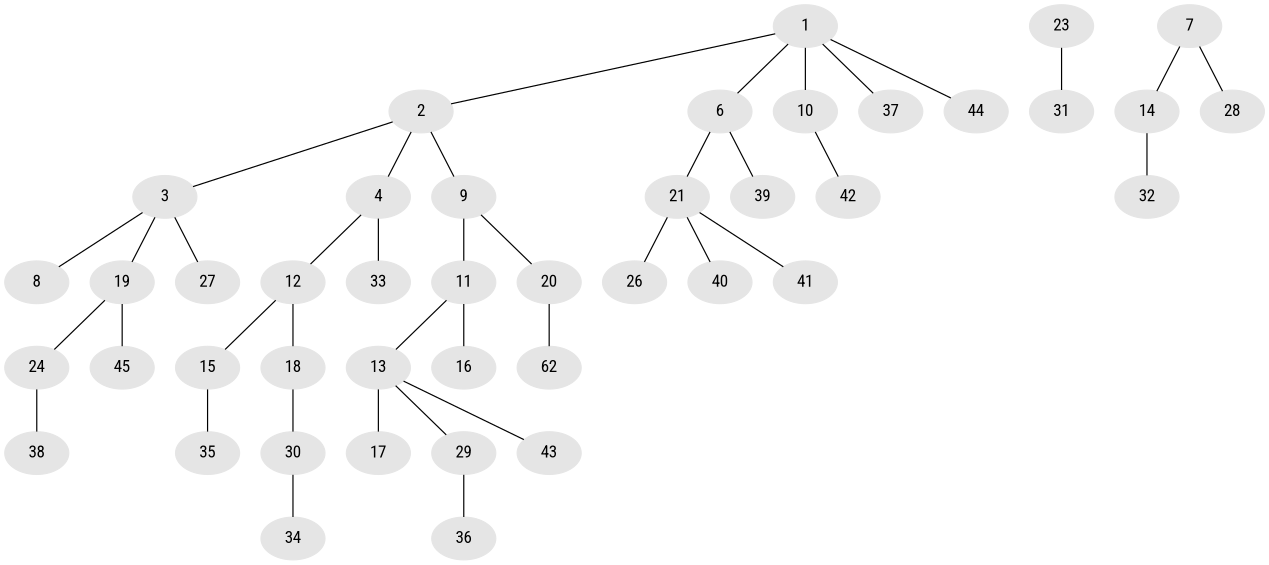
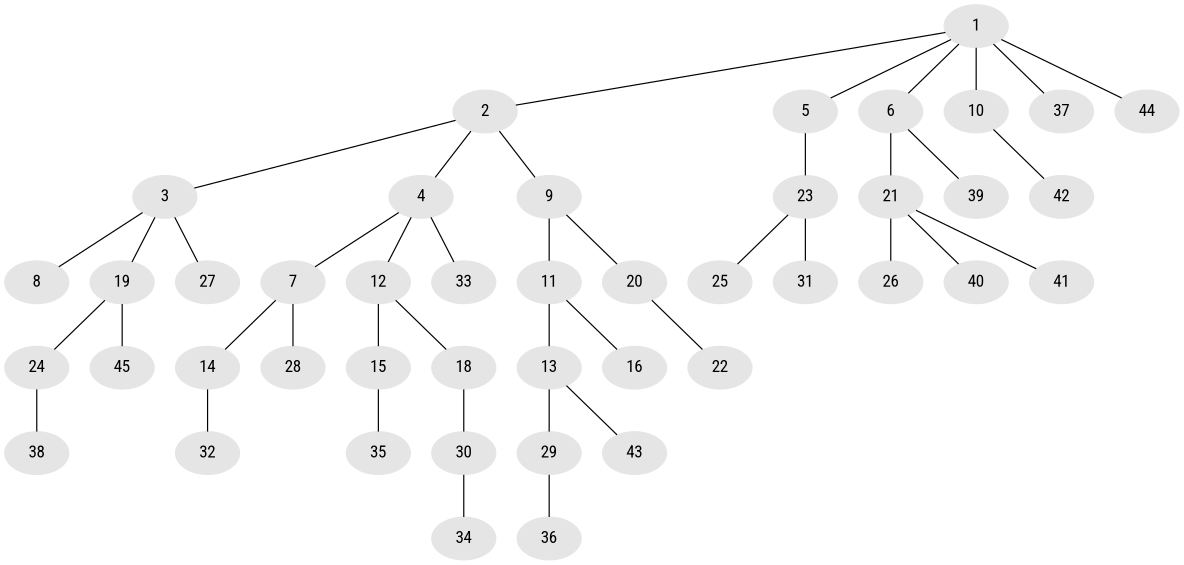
none -> (805, 111)
none -> (357, 240)
none -> (720, 282)
(549, 368) -> (720, 368)
(378, 453) -> none
